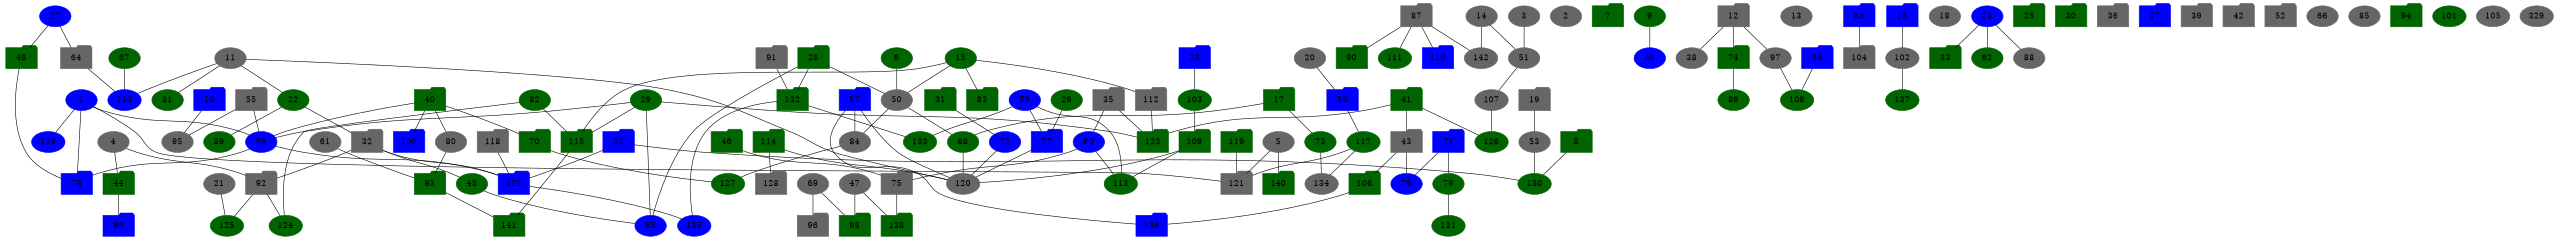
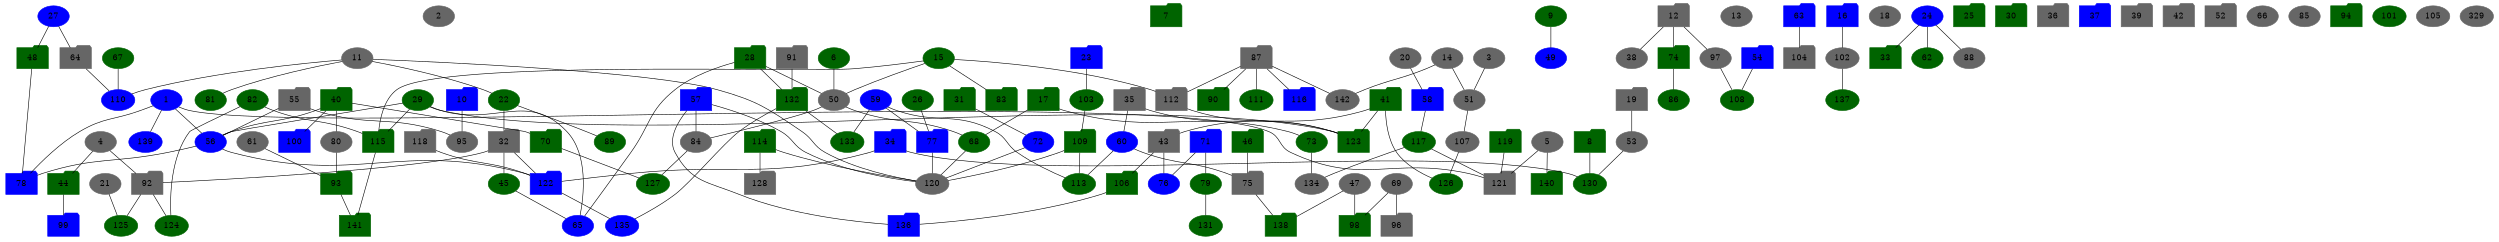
none -> (1214, 79)
